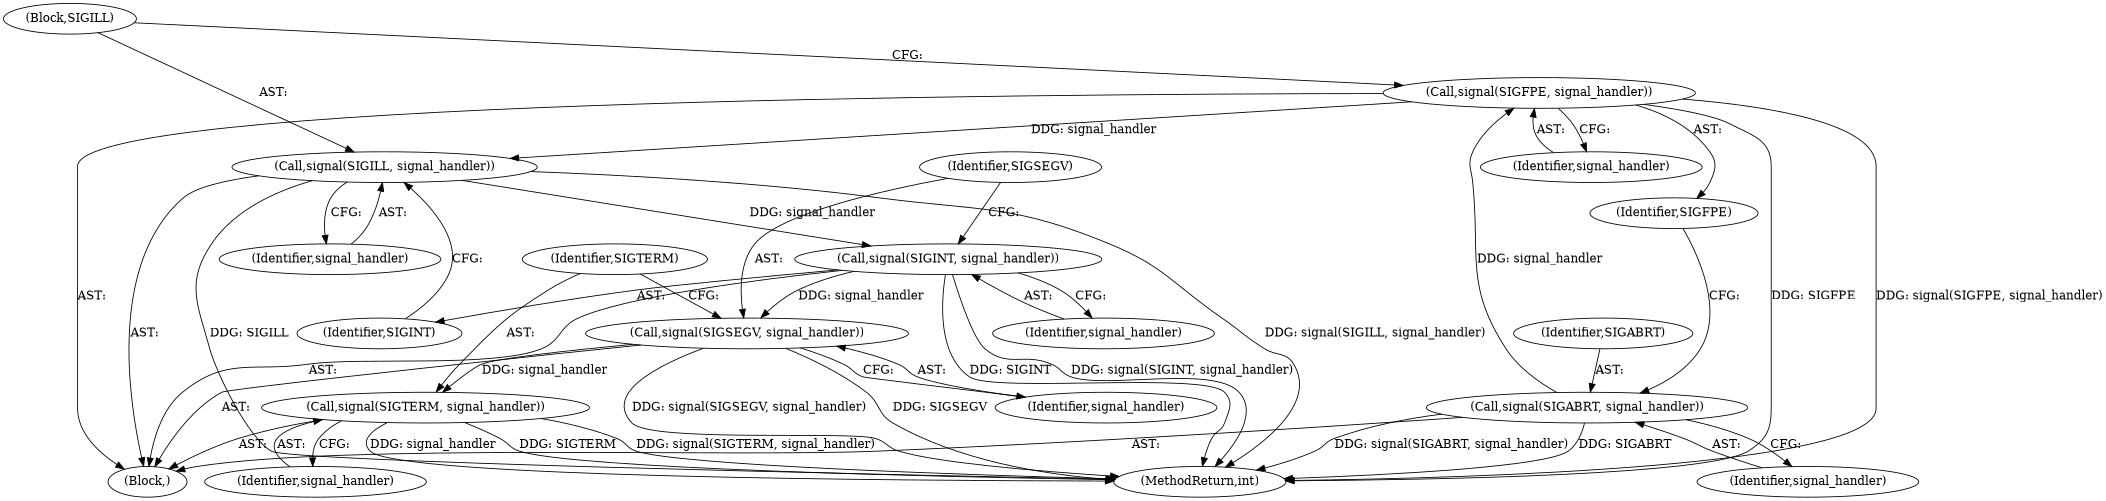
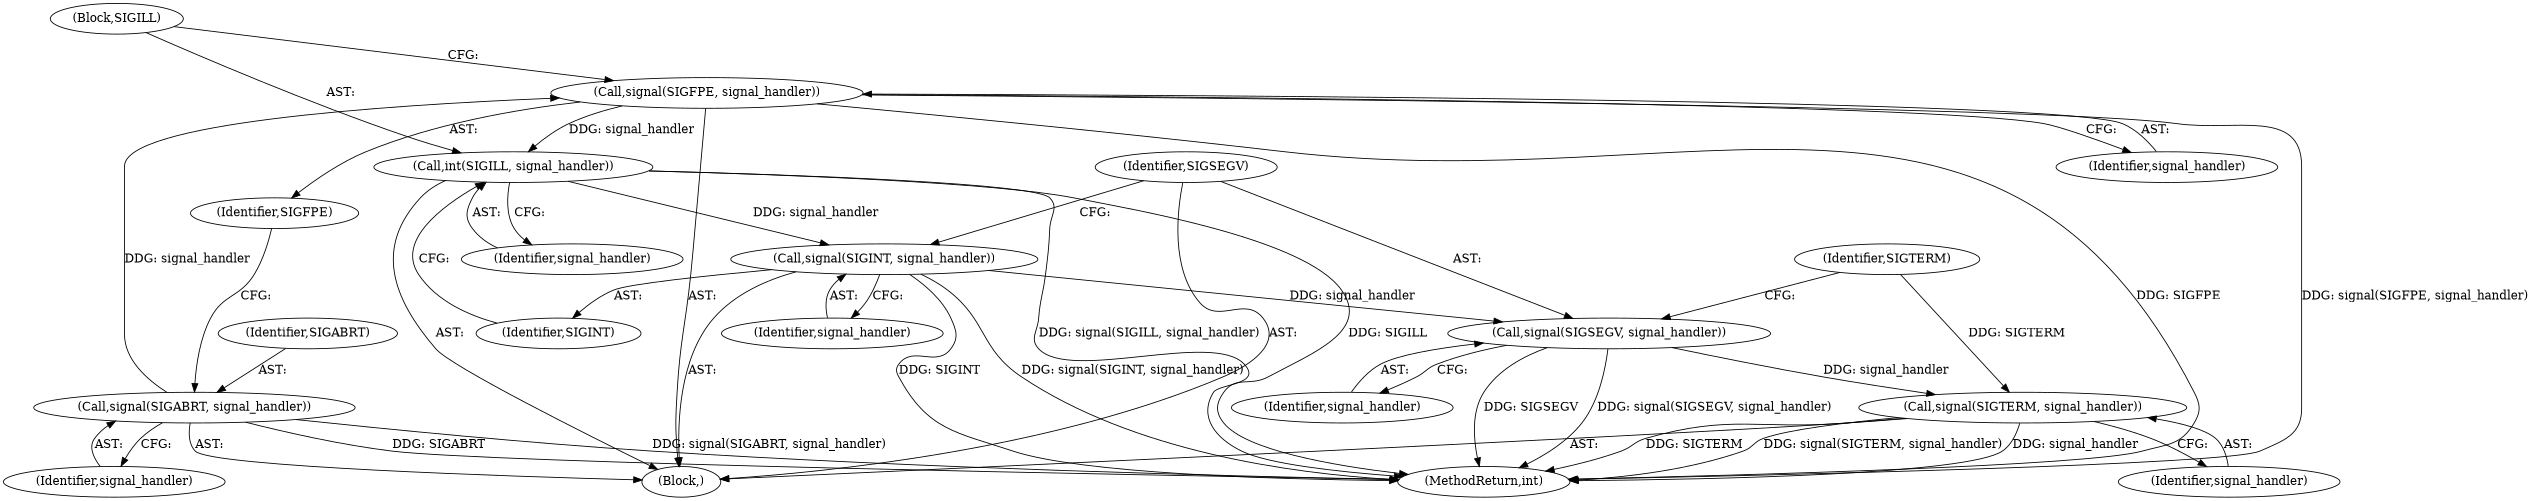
(385, 167) -> (513, 167)
(523, 333) -> (2017, 333)
(385, 372) -> (1115, 414)
